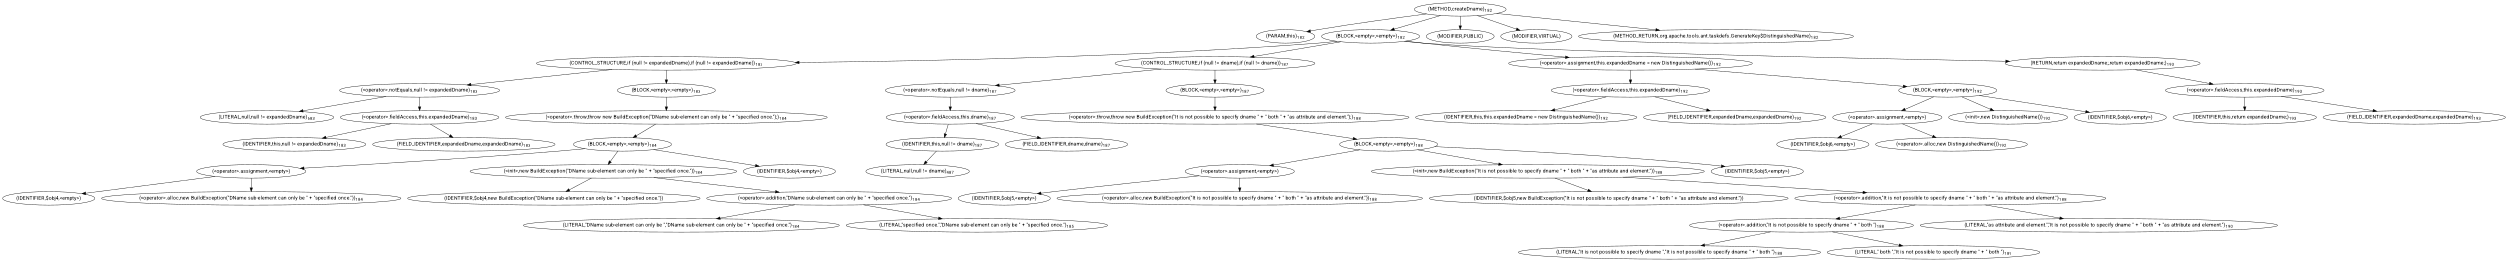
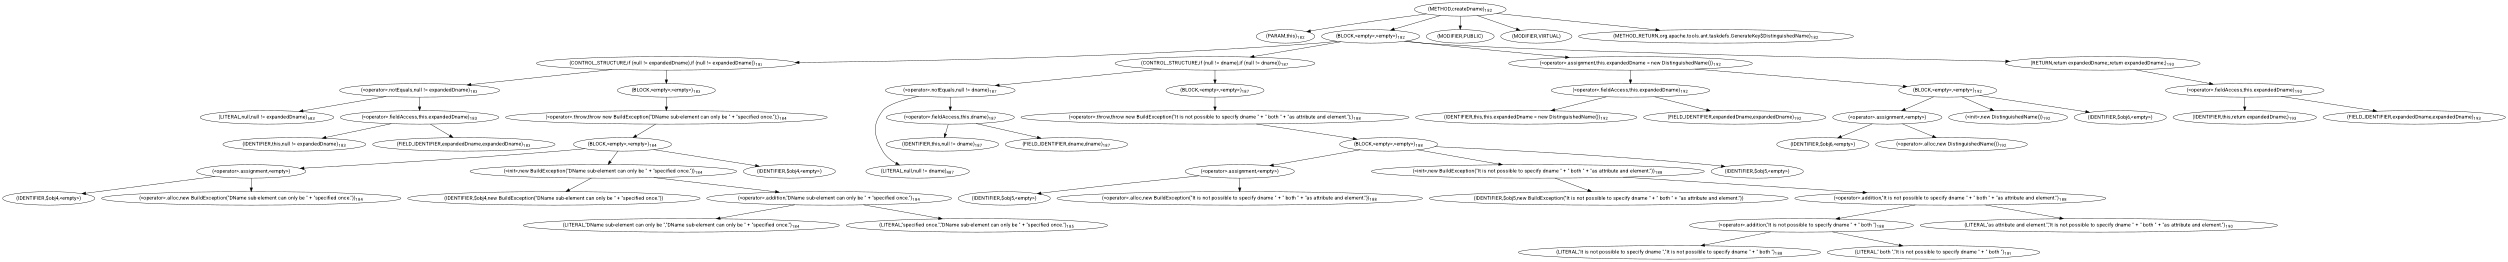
(931, 156) -> (877, 120)
